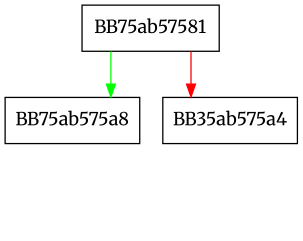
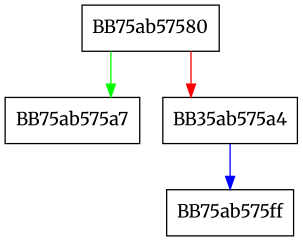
(151, 28) -> (151, 28)
(72, 121) -> (72, 121)
none -> (230, 213)
